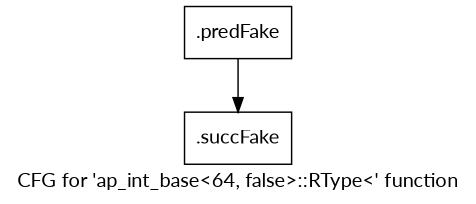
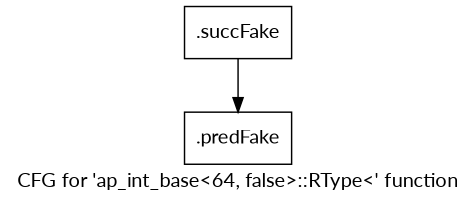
(238, 78) -> (238, 78)
